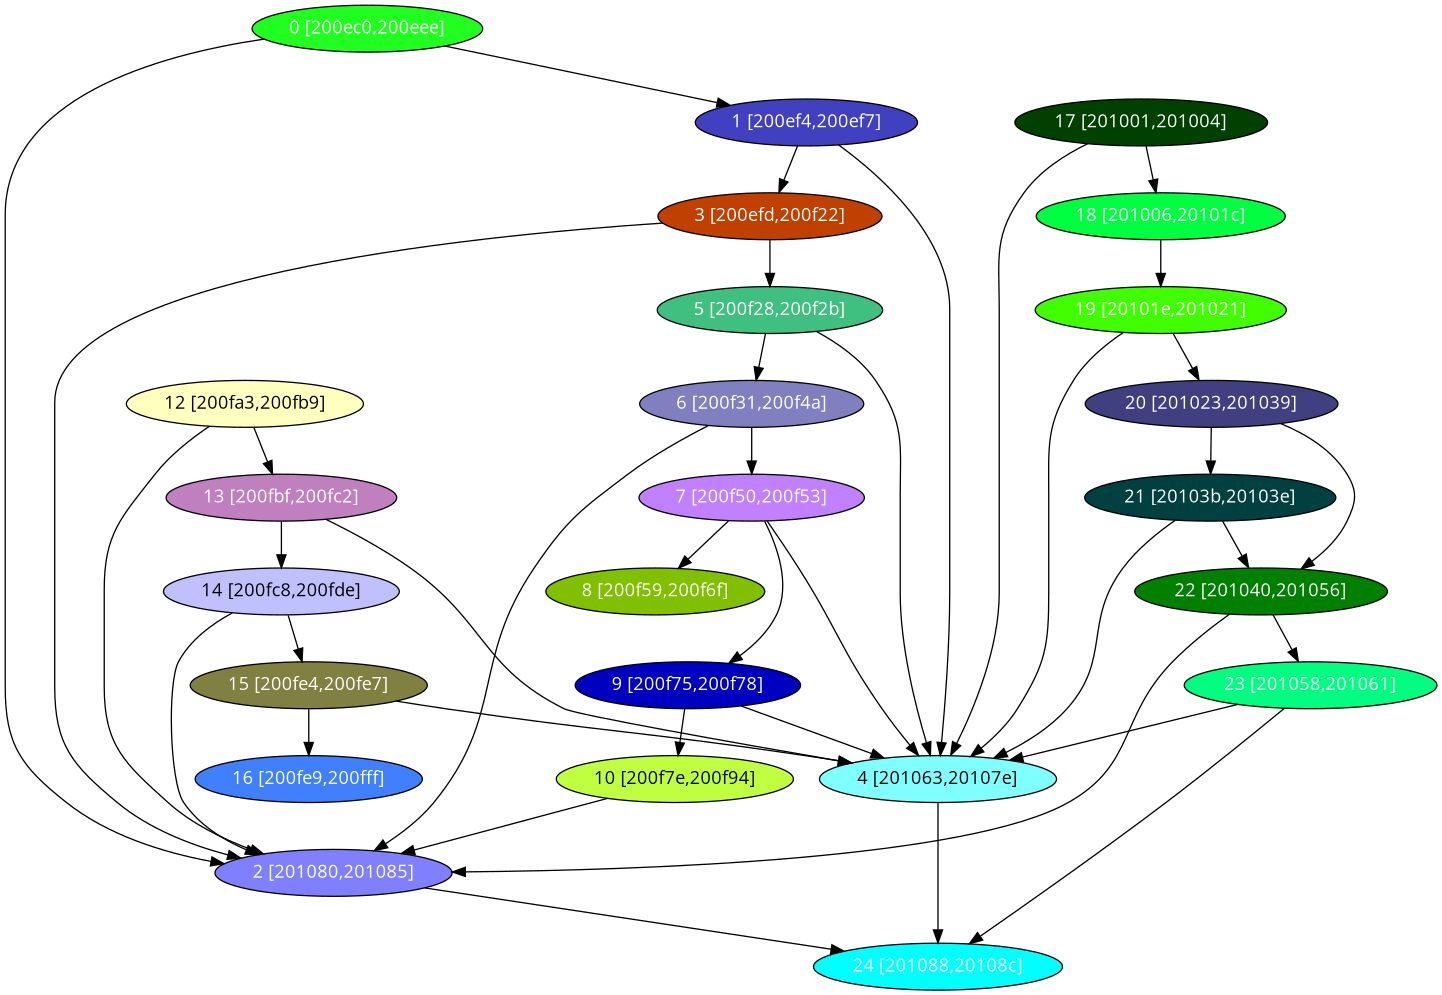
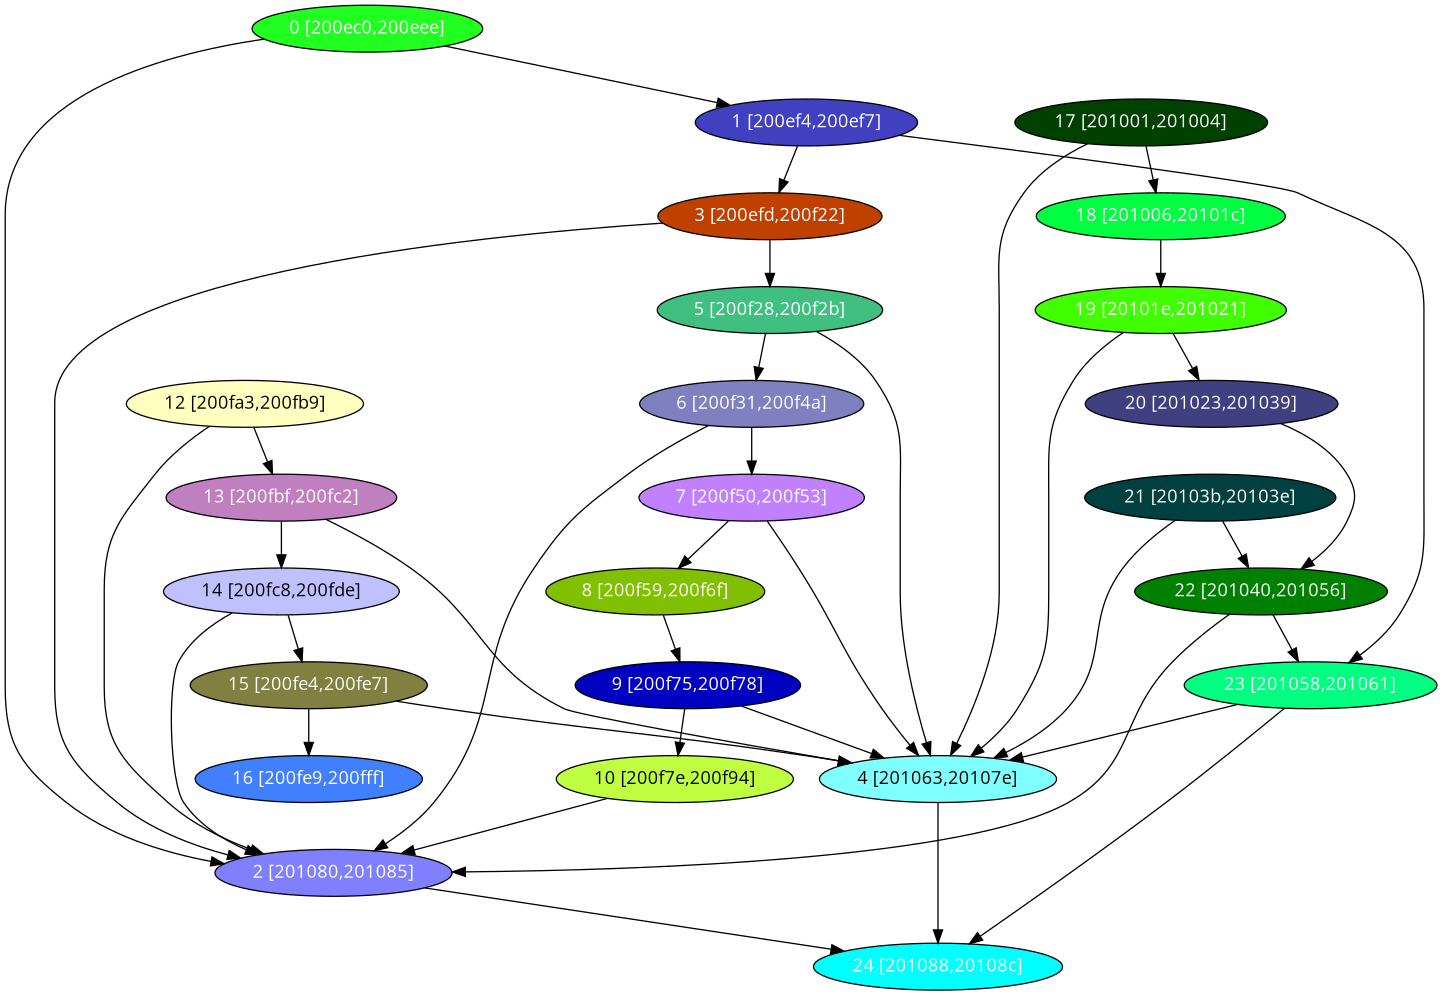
(950, 423) -> (1366, 223)
(1211, 444) -> none
(782, 595) -> (669, 632)
